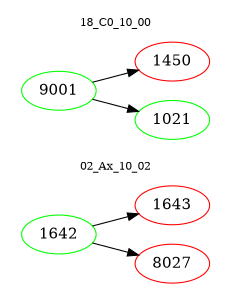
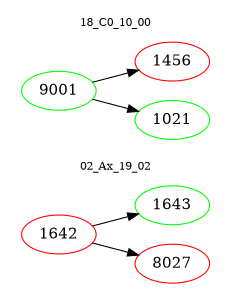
(172, 62) -> (172, 62)
(116, 167) -> (116, 167)
(172, 205) -> (172, 205)
(59, 234) -> (59, 234)
